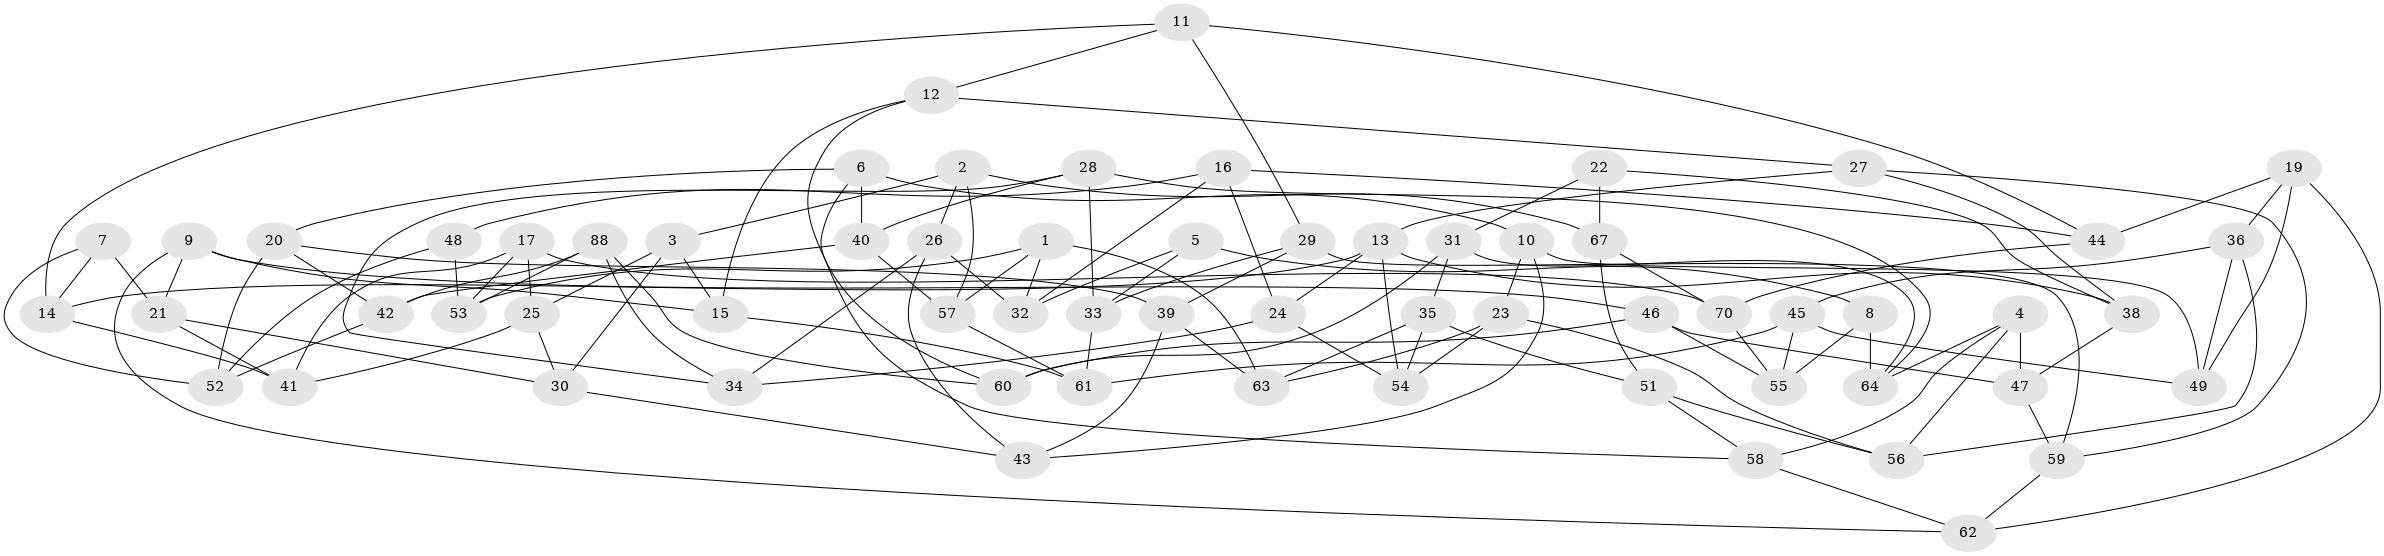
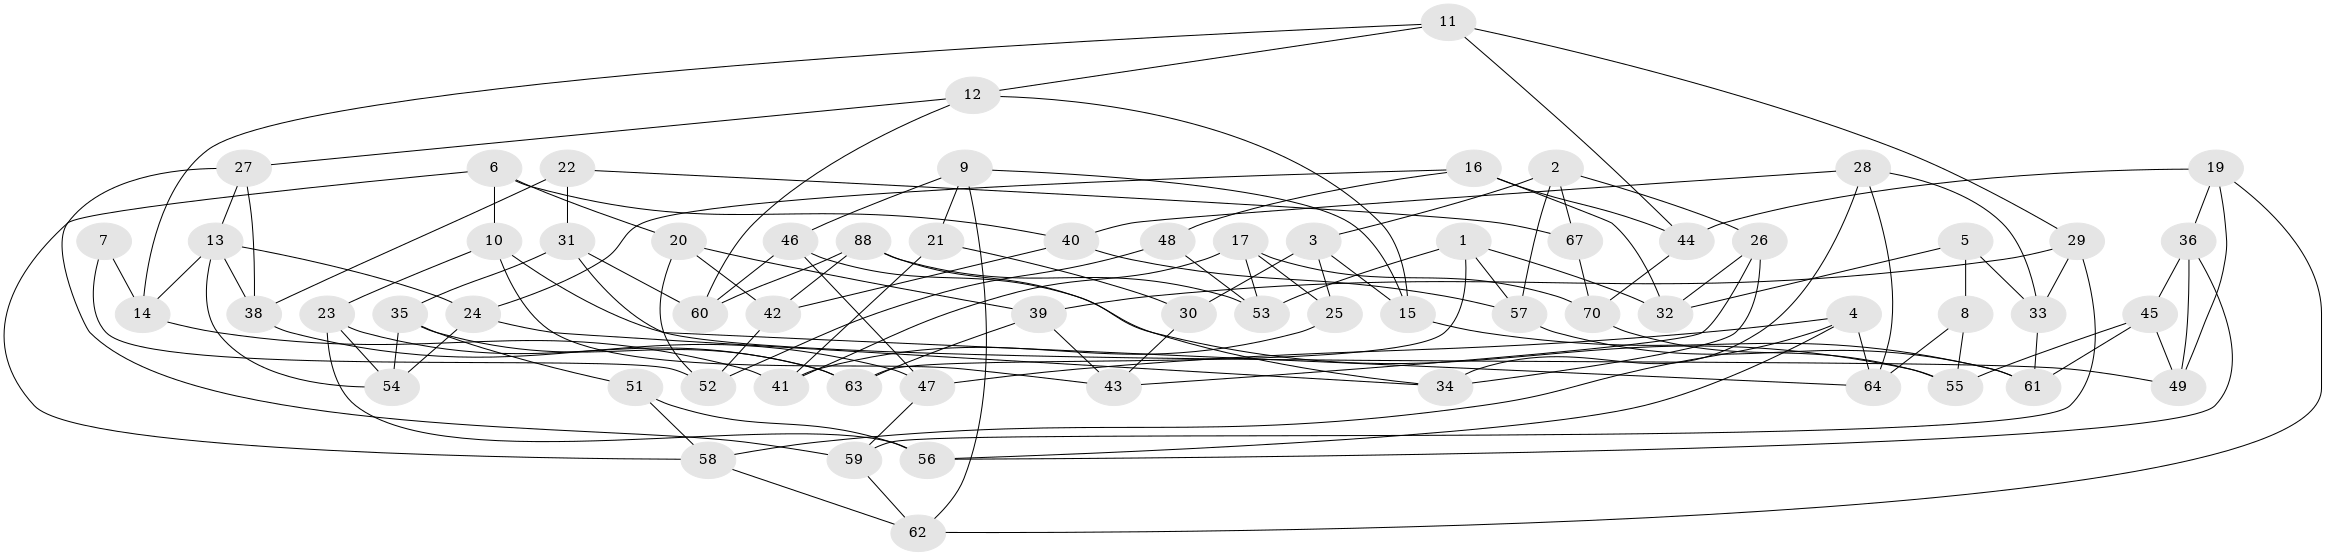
(129, 275) -> none
(1609, 315) -> none
(546, 351) -> none
